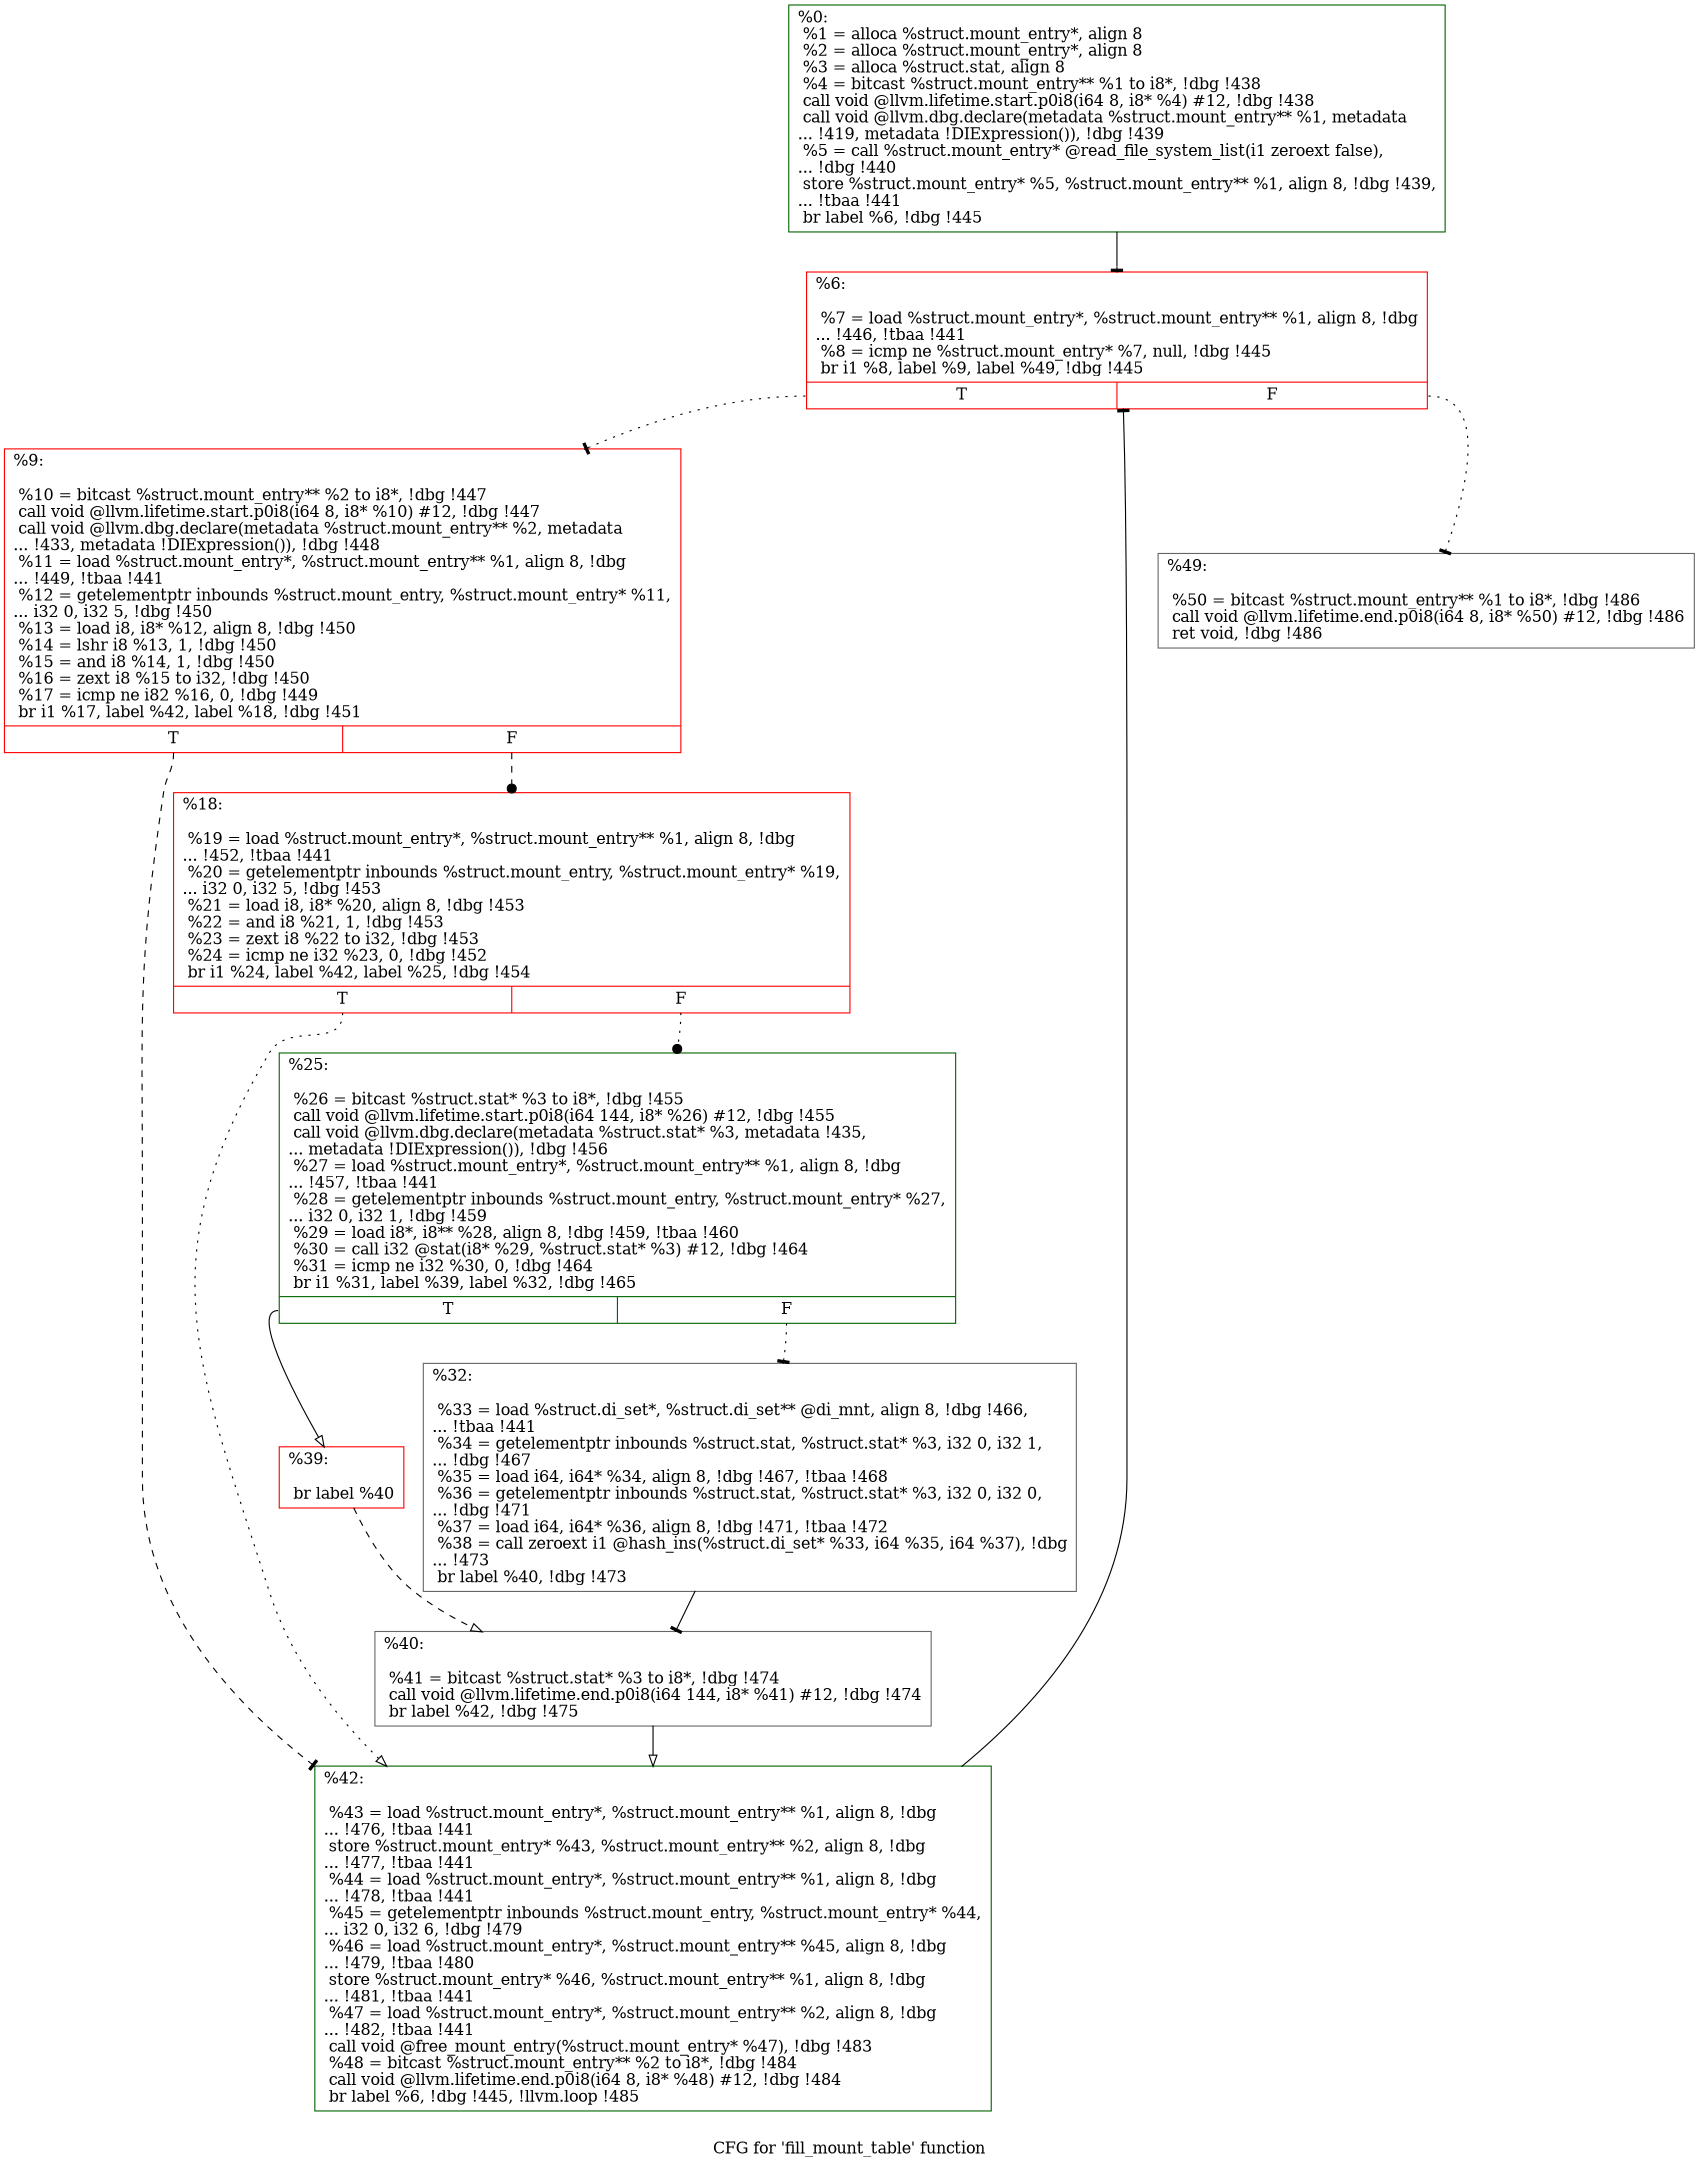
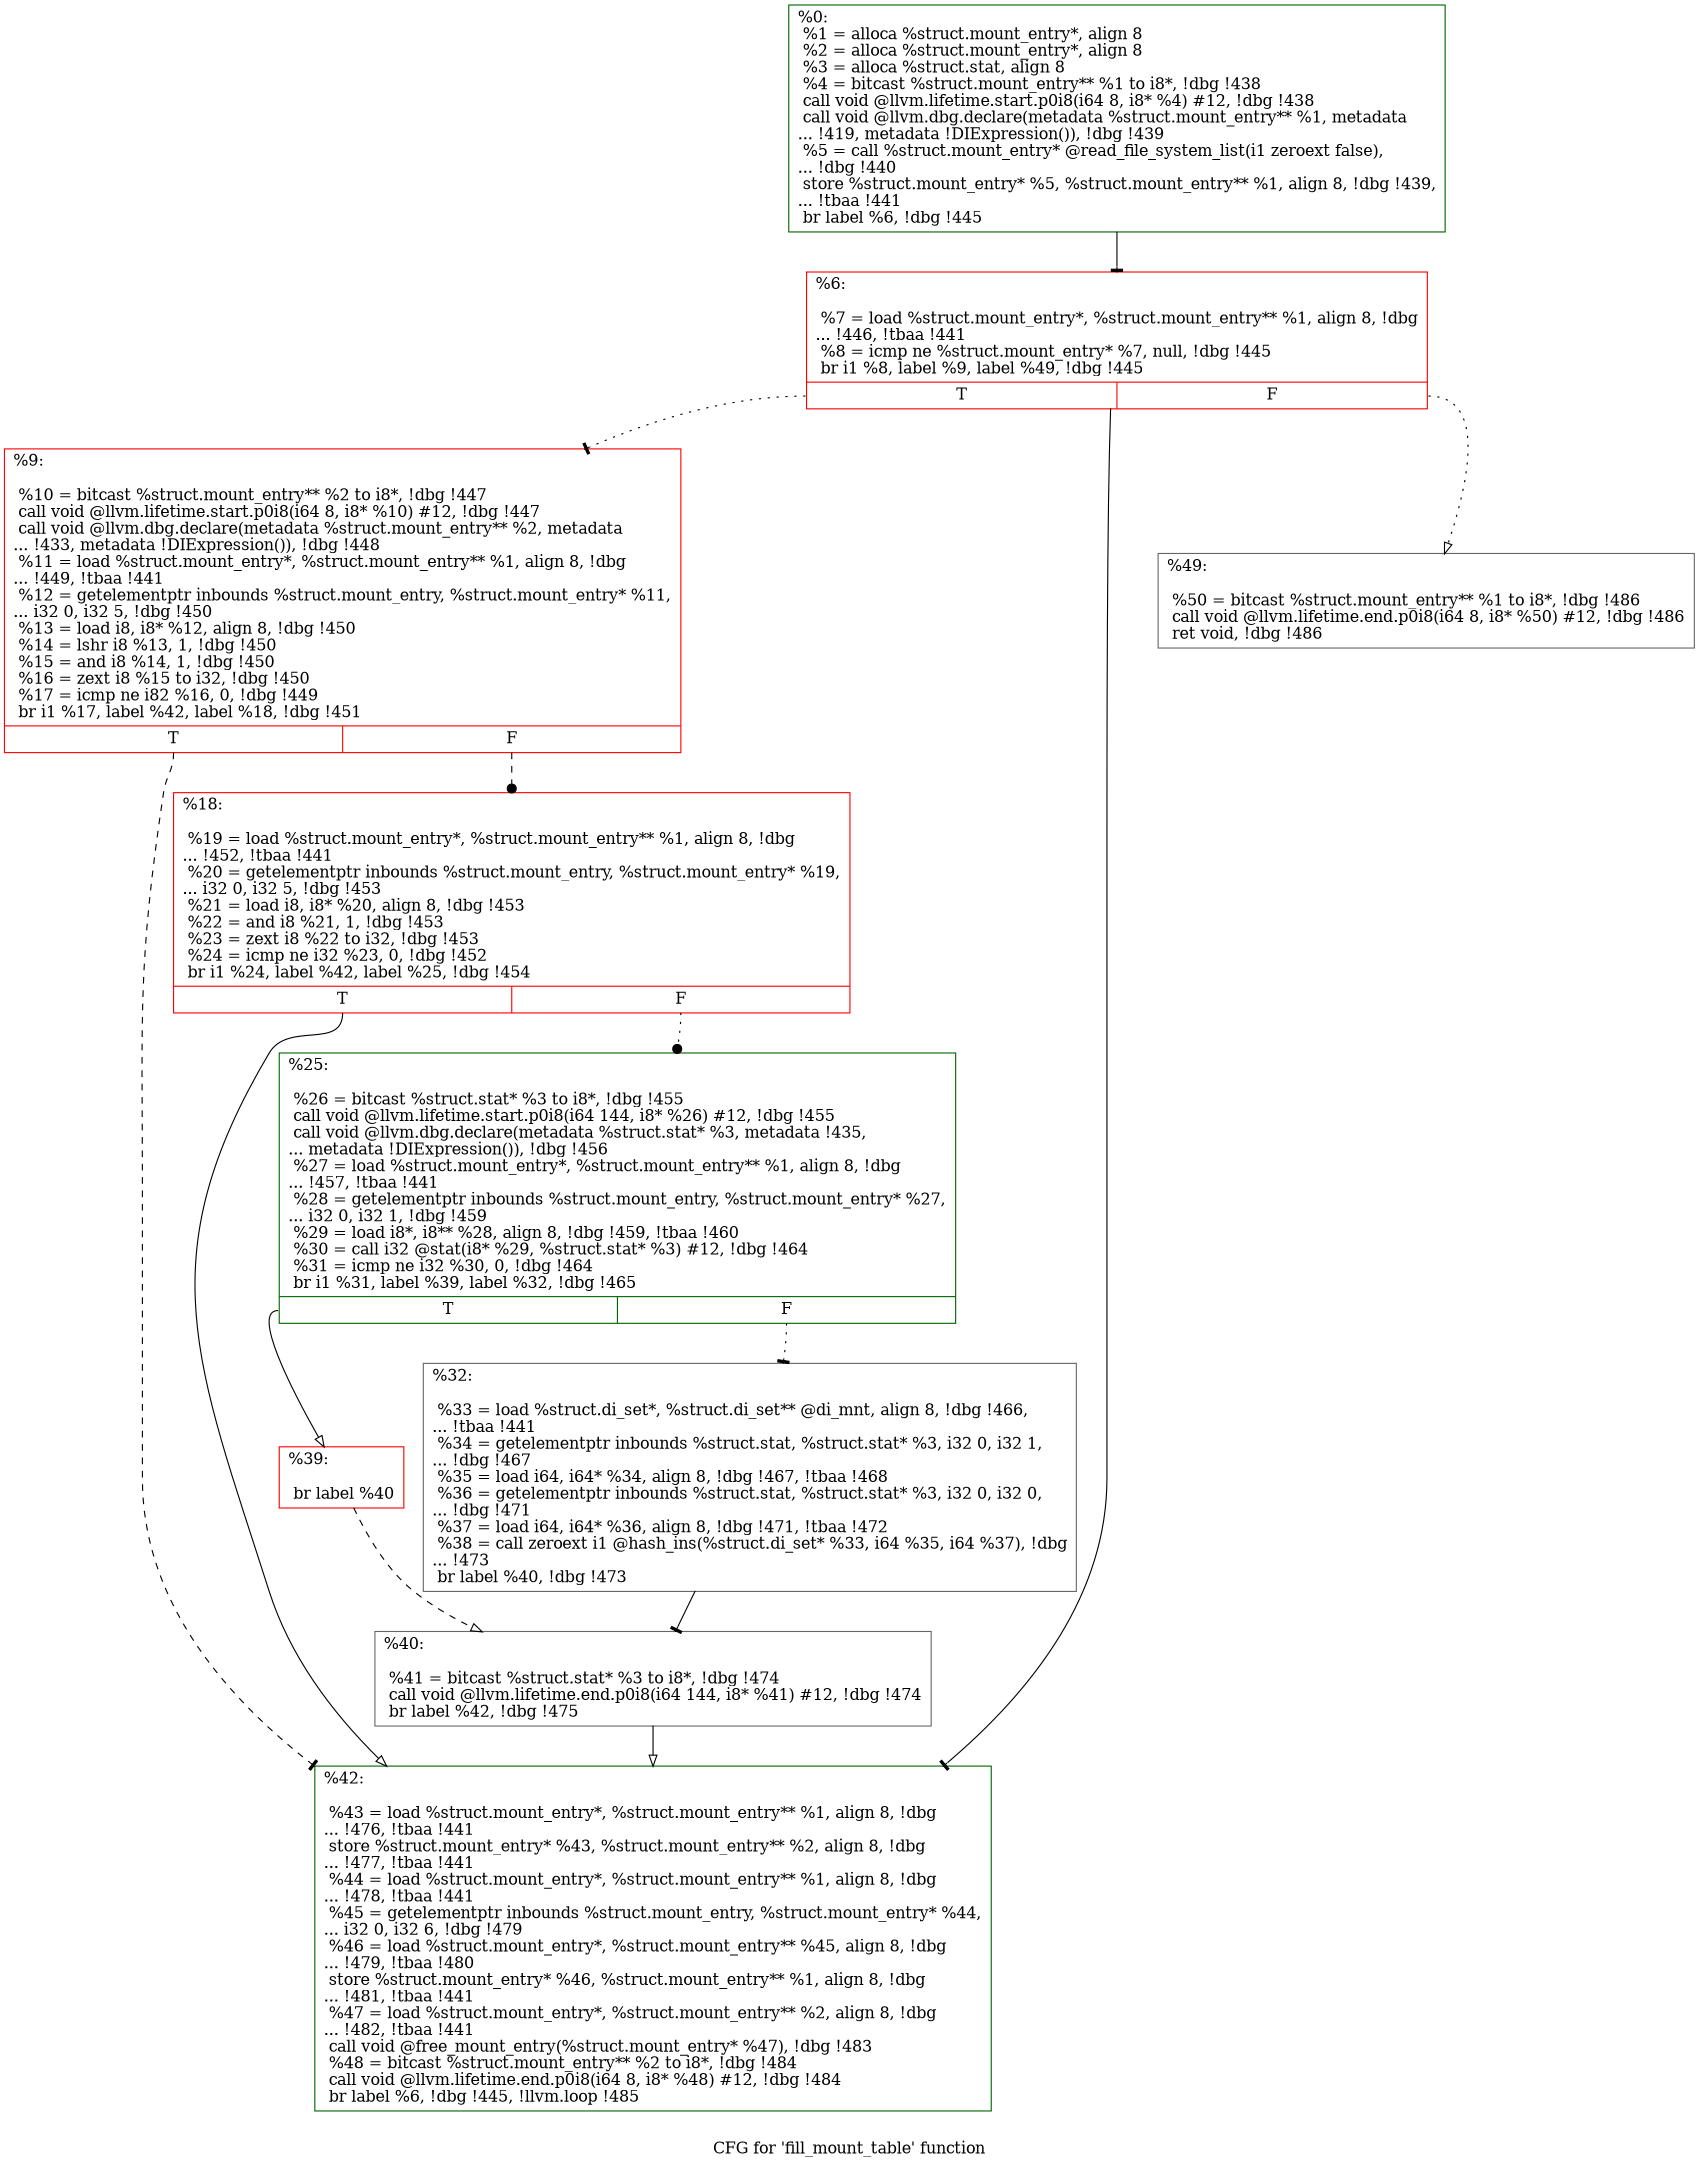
(1467, 463) -> (1467, 463)
(1127, 1118) -> (1107, 1112)
(205, 1375) -> (205, 1375)
